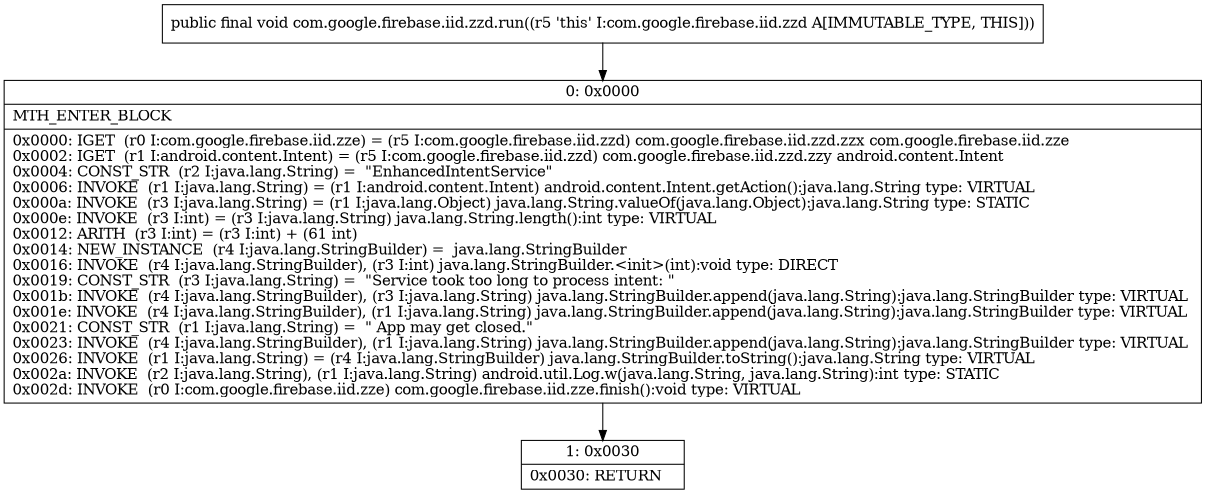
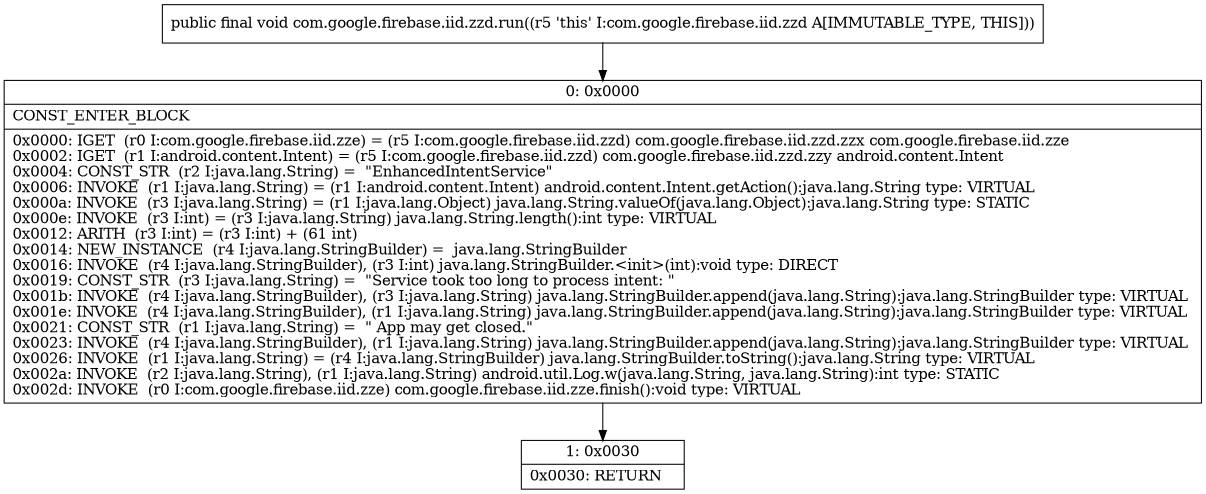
(92, 116) -> (101, 116)
